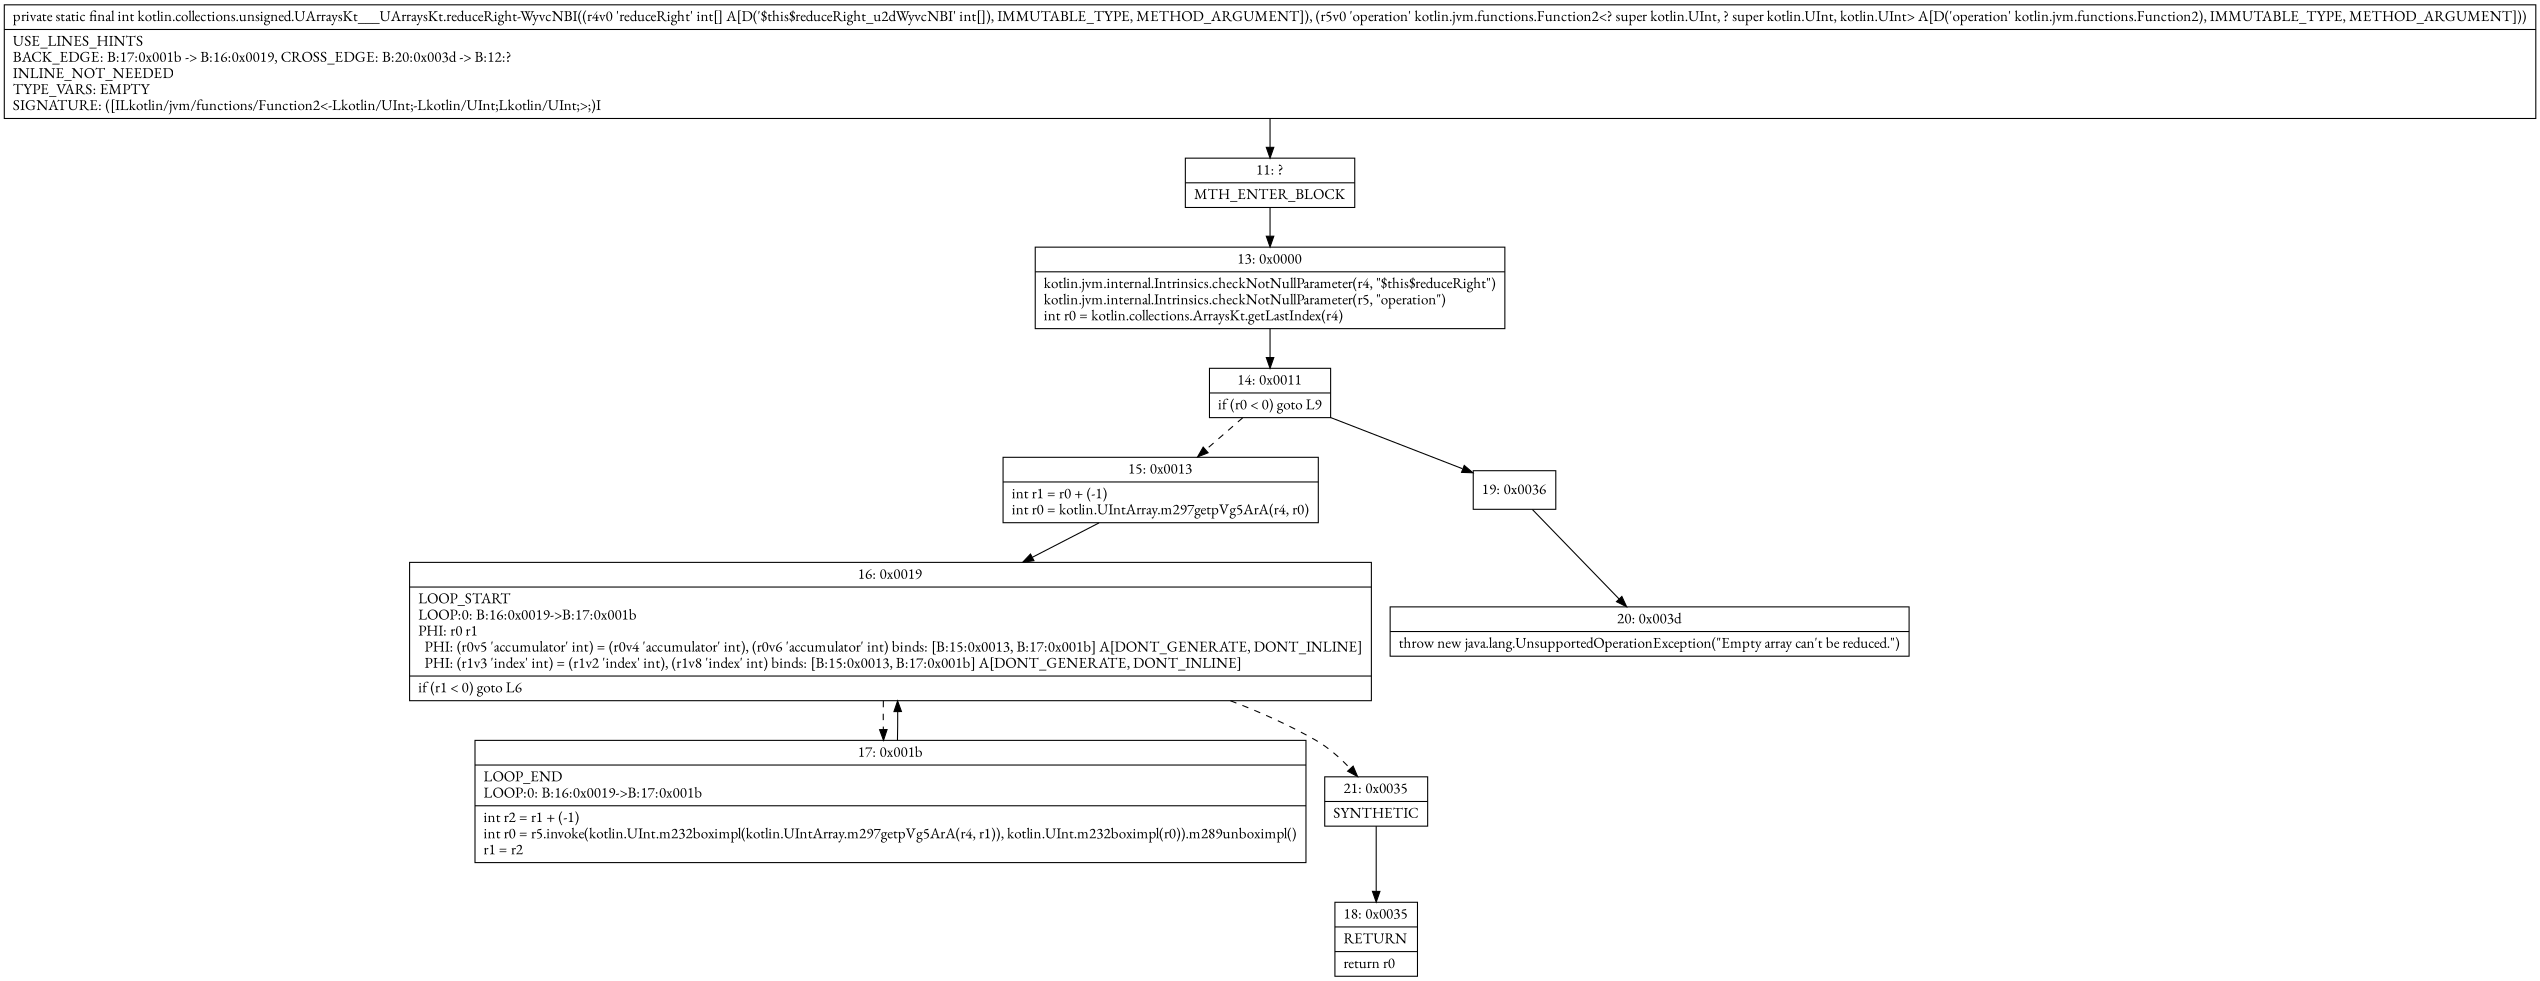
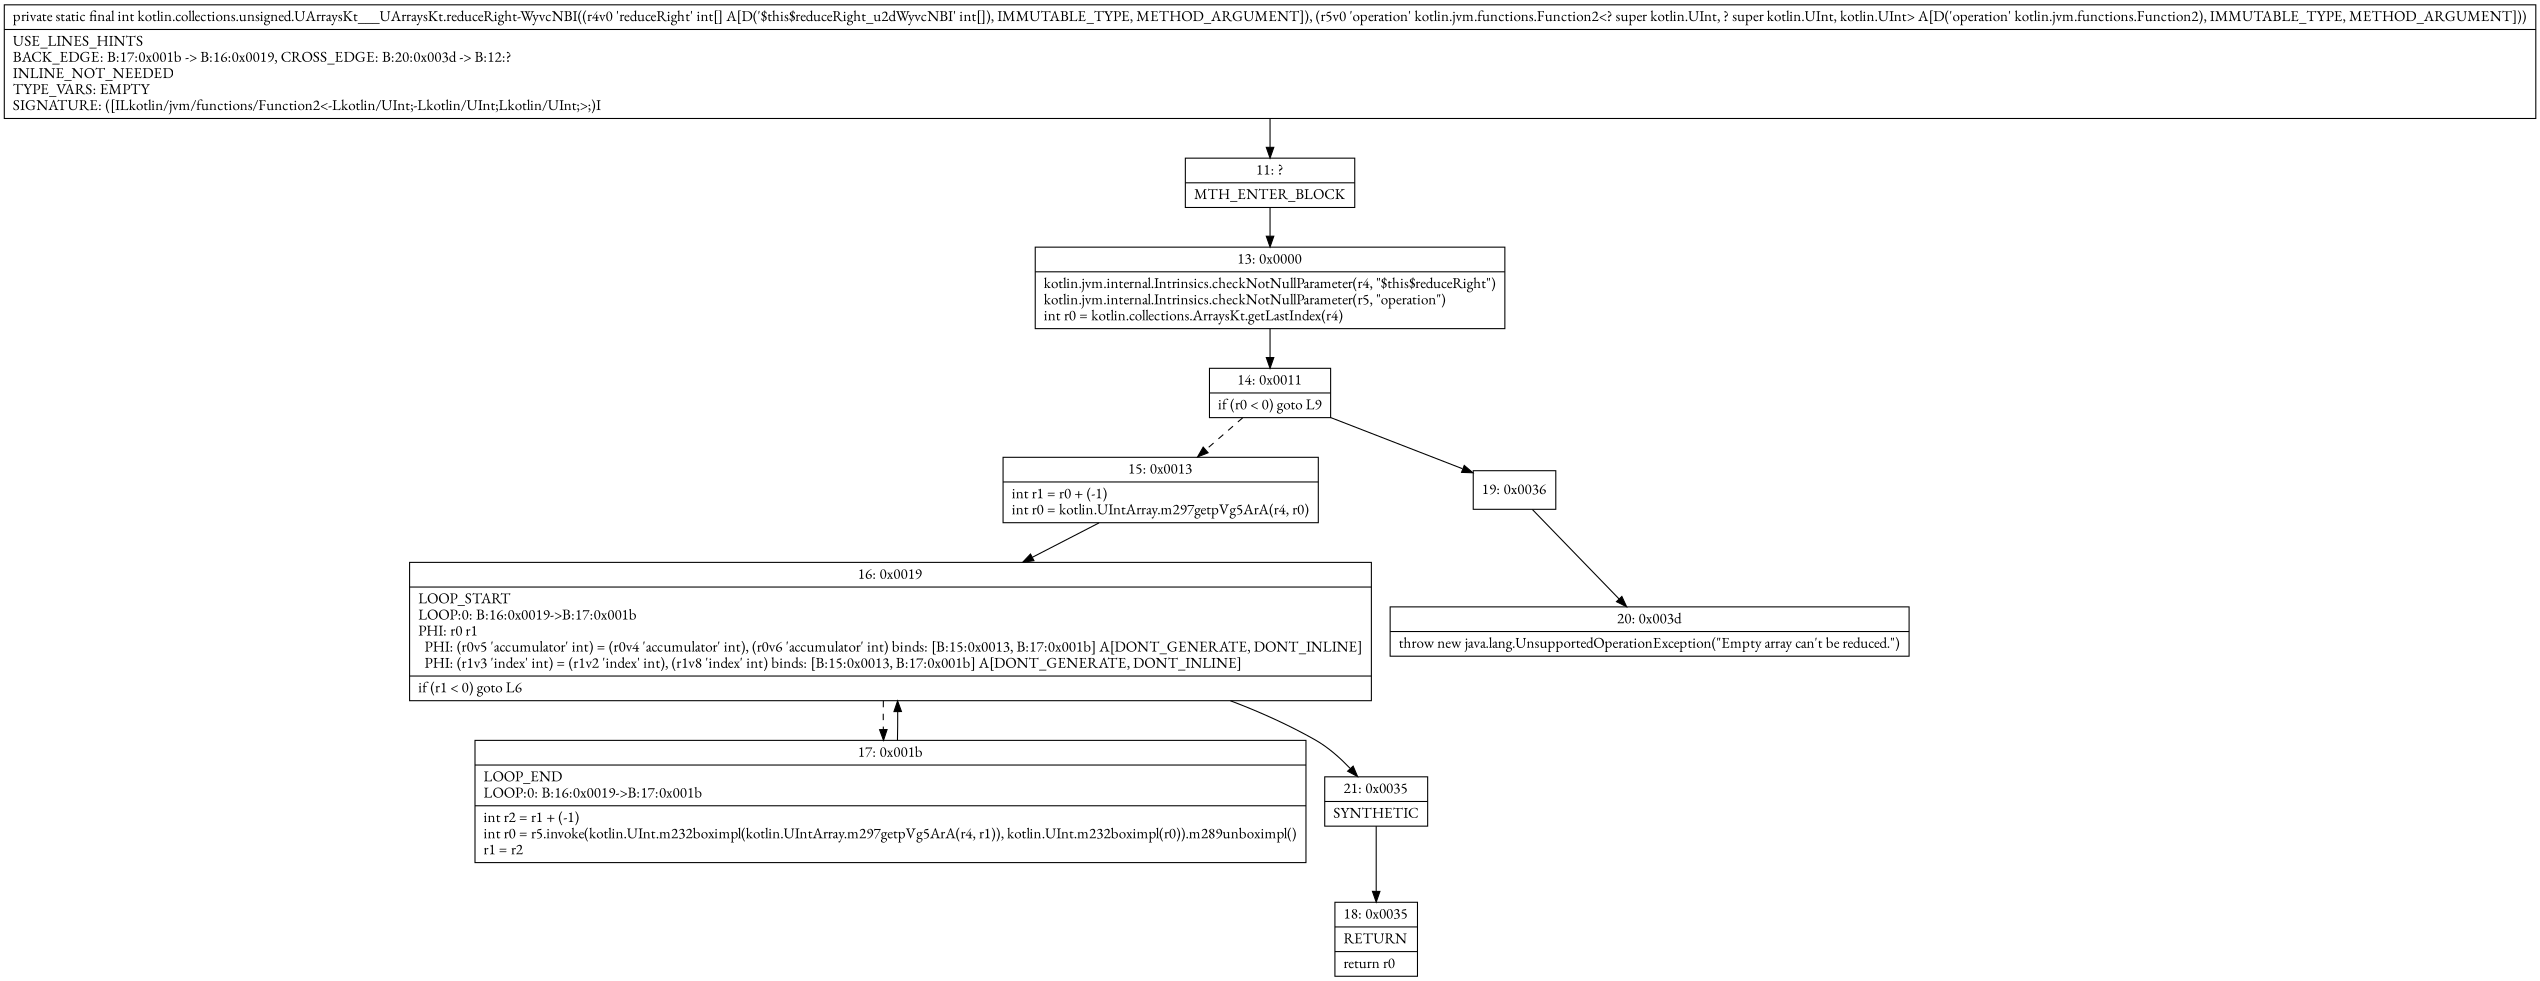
(1294, 729) -> (1294, 729)
